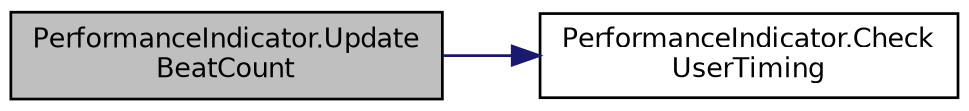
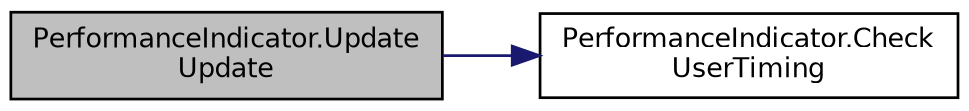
(227, 56) -> (227, 56)
